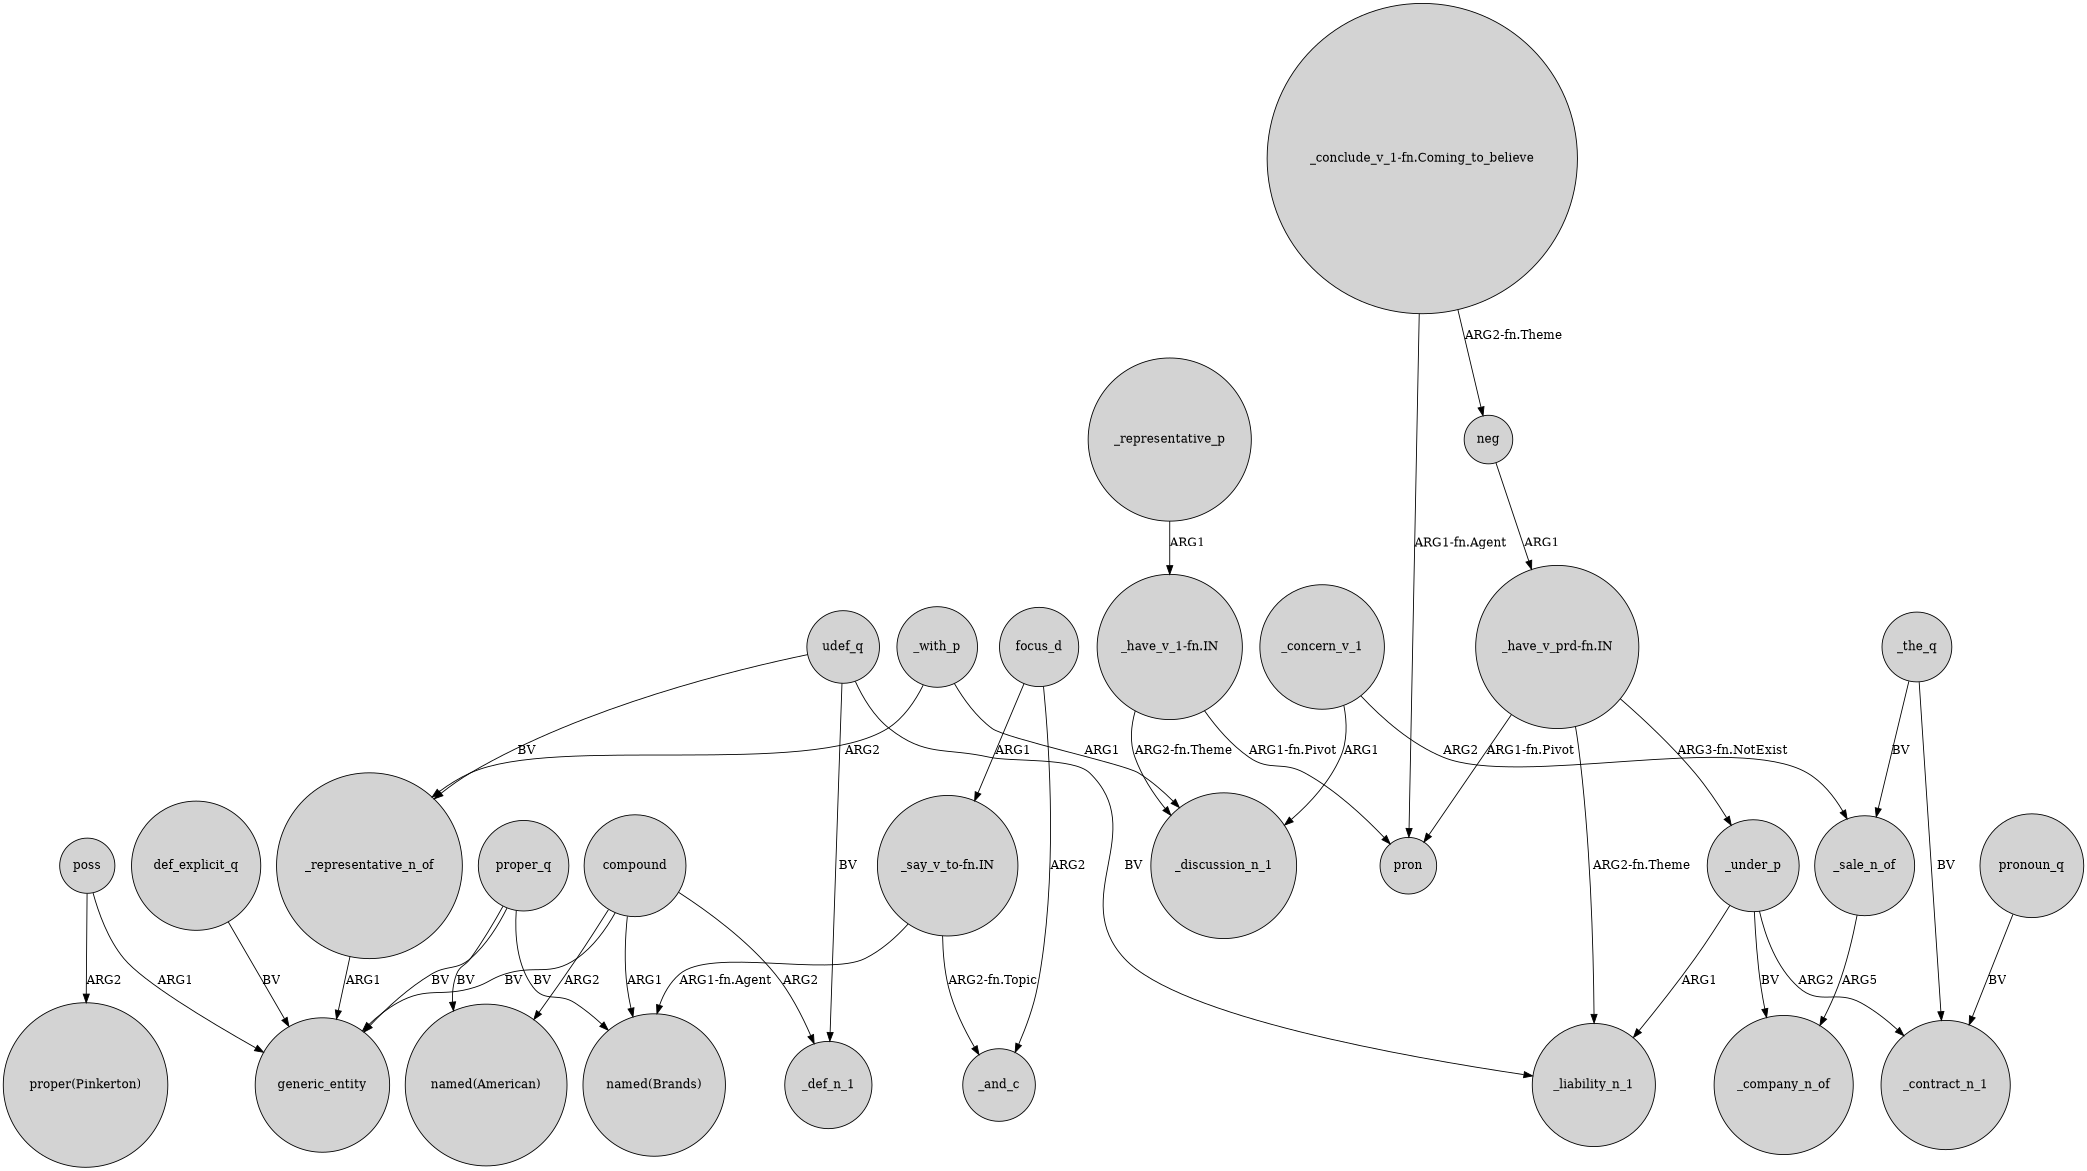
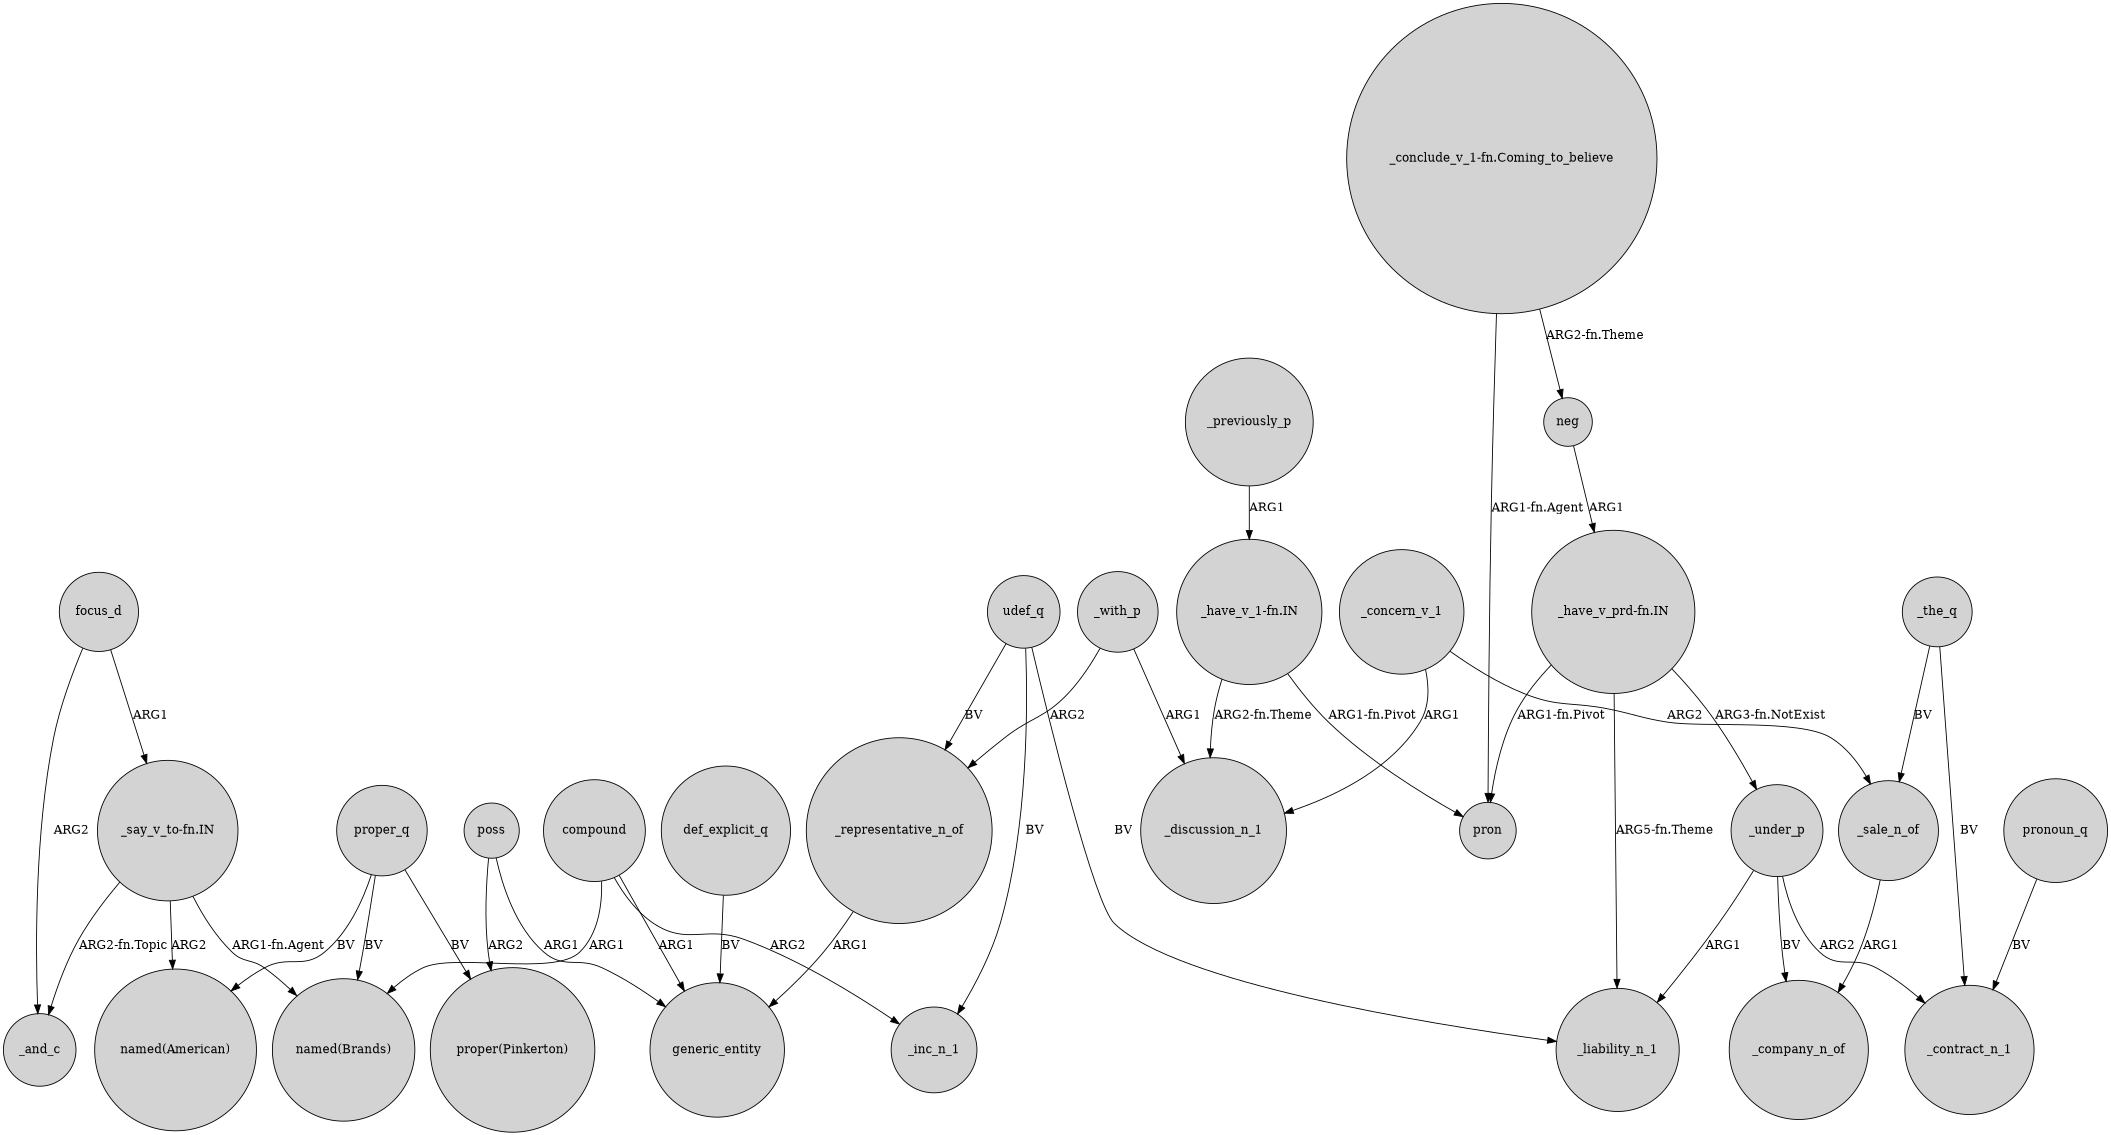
(1170, 440) -> (1249, 422)
(1642, 866) -> (1665, 831)
(443, 969) -> (435, 921)
(569, 969) -> (171, 931)
(514, 981) -> (677, 946)
(1860, 981) -> (1881, 946)
(828, 1085) -> (934, 1050)
